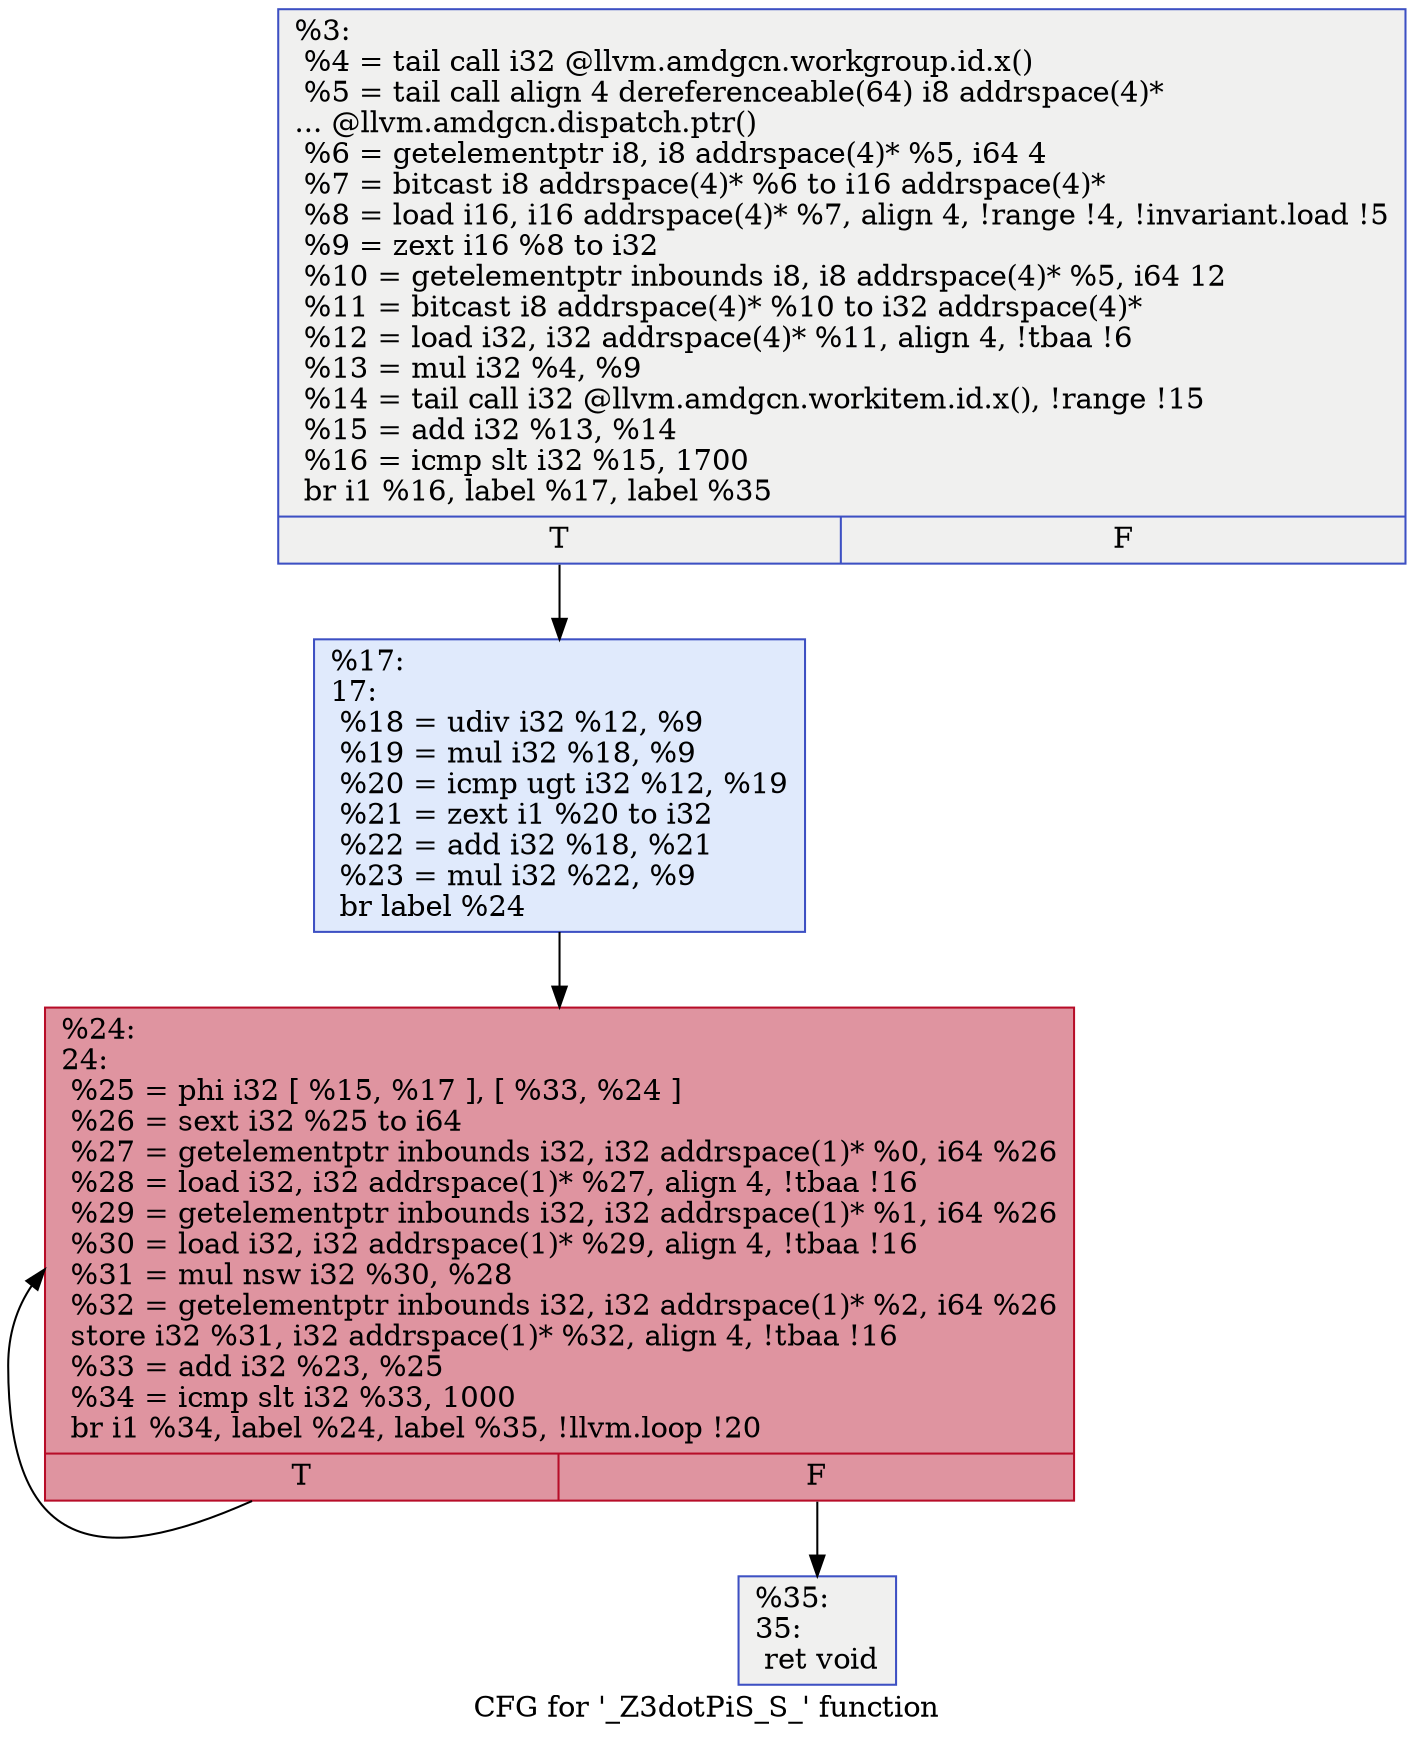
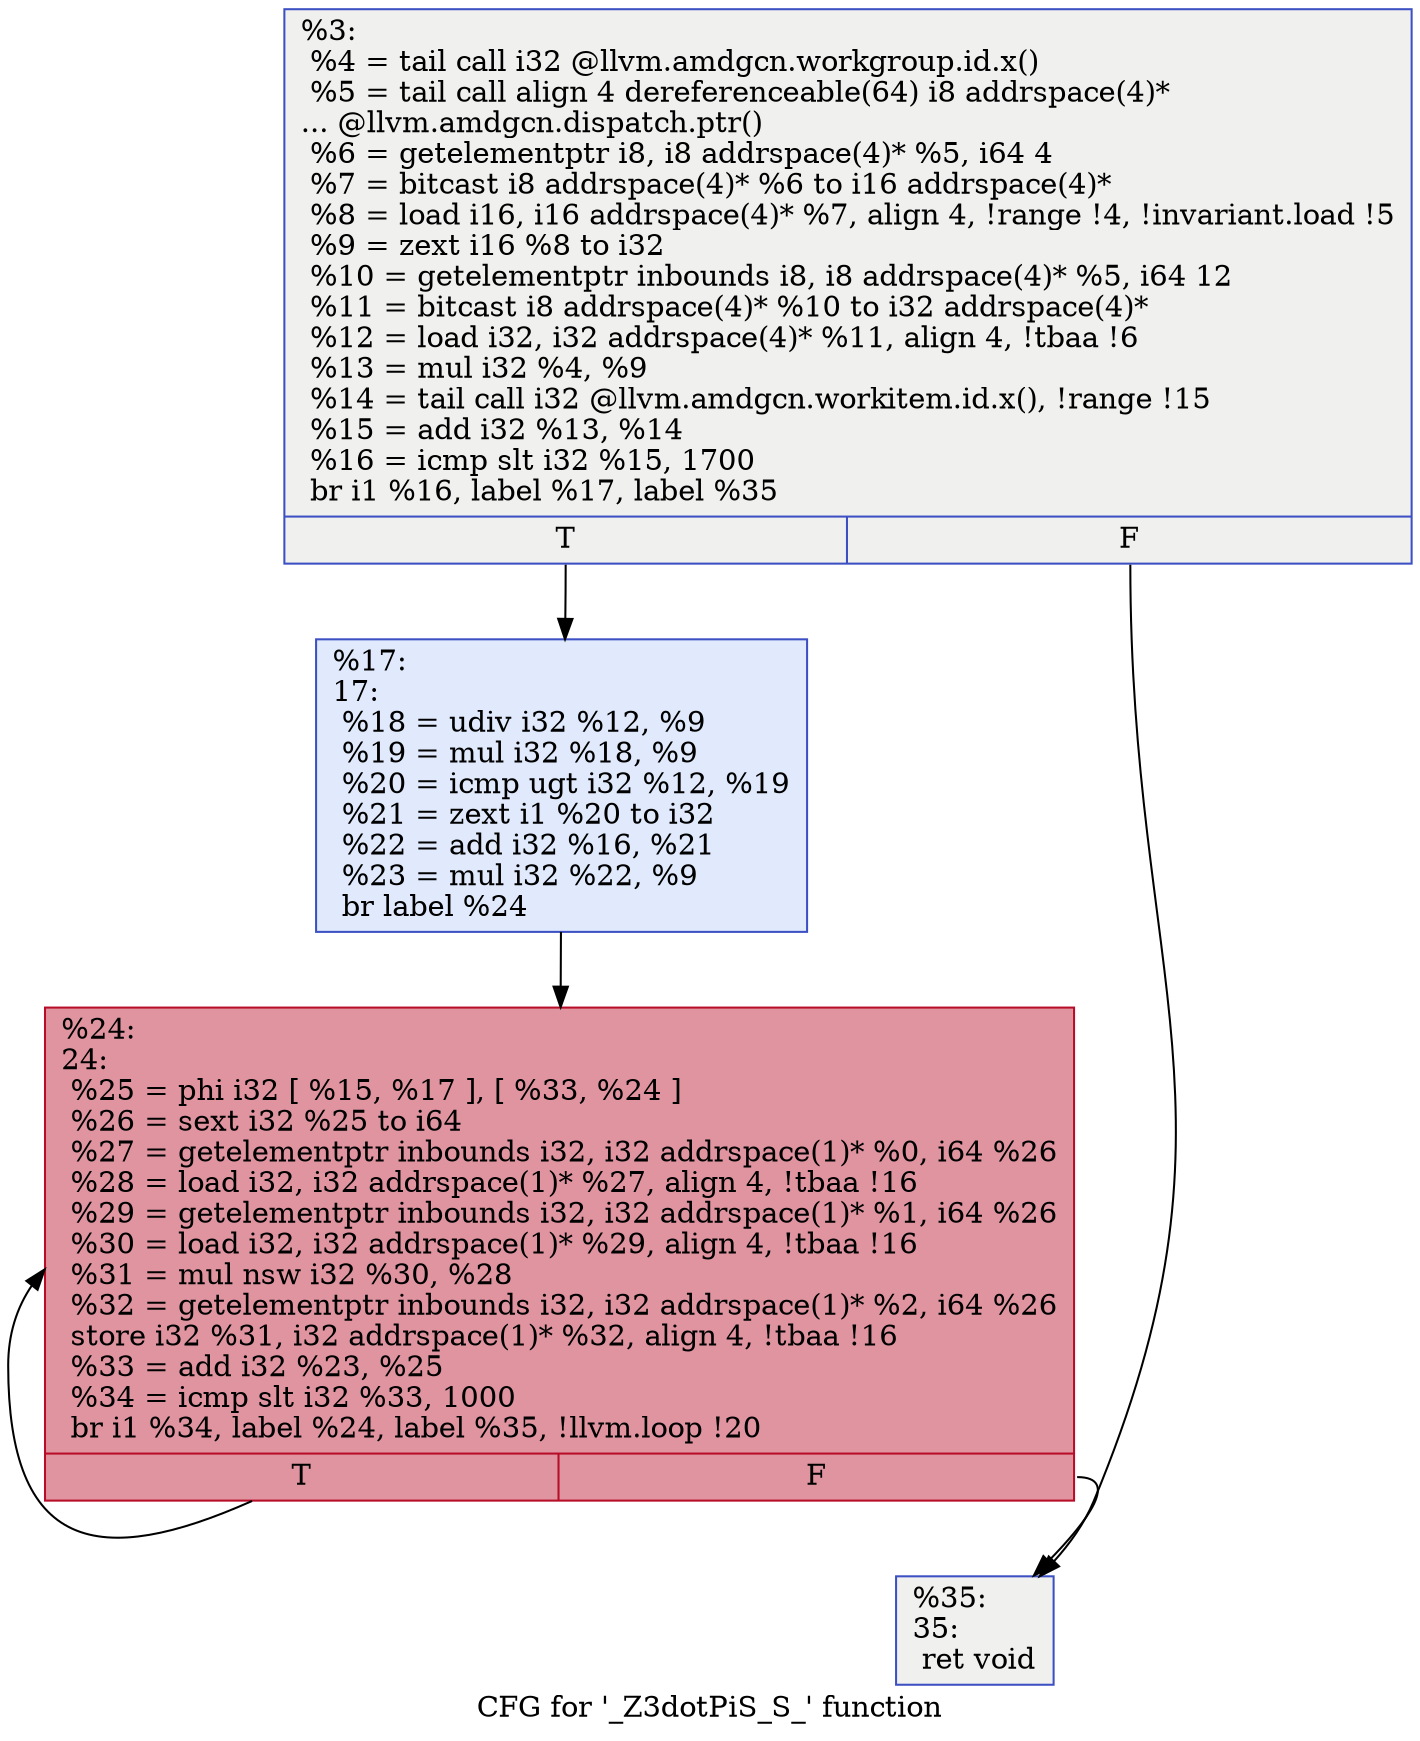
(522, 846) -> (524, 846)
none -> (1173, 1074)
